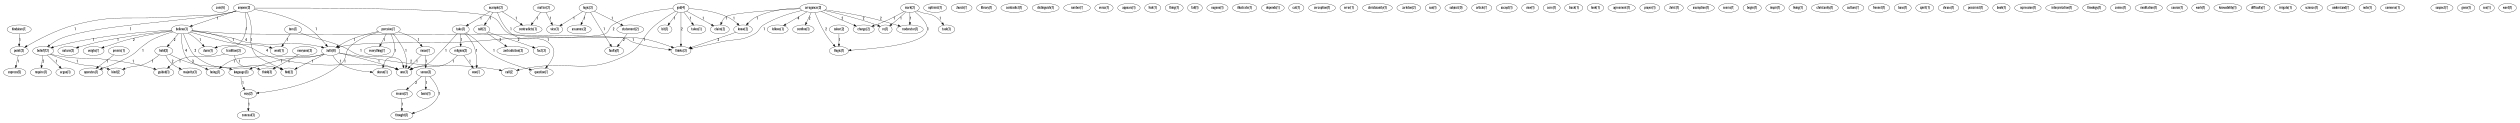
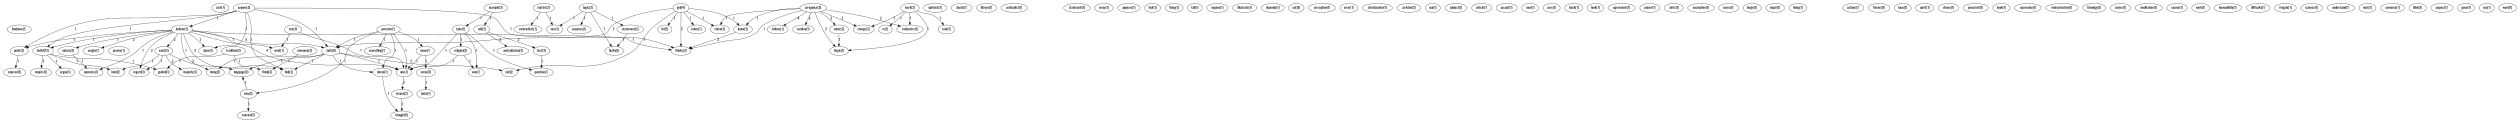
(220, 8) -> (220, 8)
(1046, 8) -> none
(1077, 8) -> (1077, 8)
(1296, 8) -> (1296, 8)
(1456, 8) -> (1456, 8)
(1825, 8) -> none
none -> (2418, 8)
(851, 17) -> (827, 17)
(511, 18) -> none
(293, 29) -> (293, 29)
(579, 29) -> (579, 29)
(19, 39) -> (100, 35)
(542, 40) -> (542, 60)
(624, 40) -> (624, 40)
(164, 51) -> (164, 51)
(186, 51) -> (186, 51)
(106, 61) -> (79, 61)
none -> (139, 72)
(415, 82) -> (403, 82)
(241, 83) -> (245, 84)
(436, 100) -> (386, 94)
